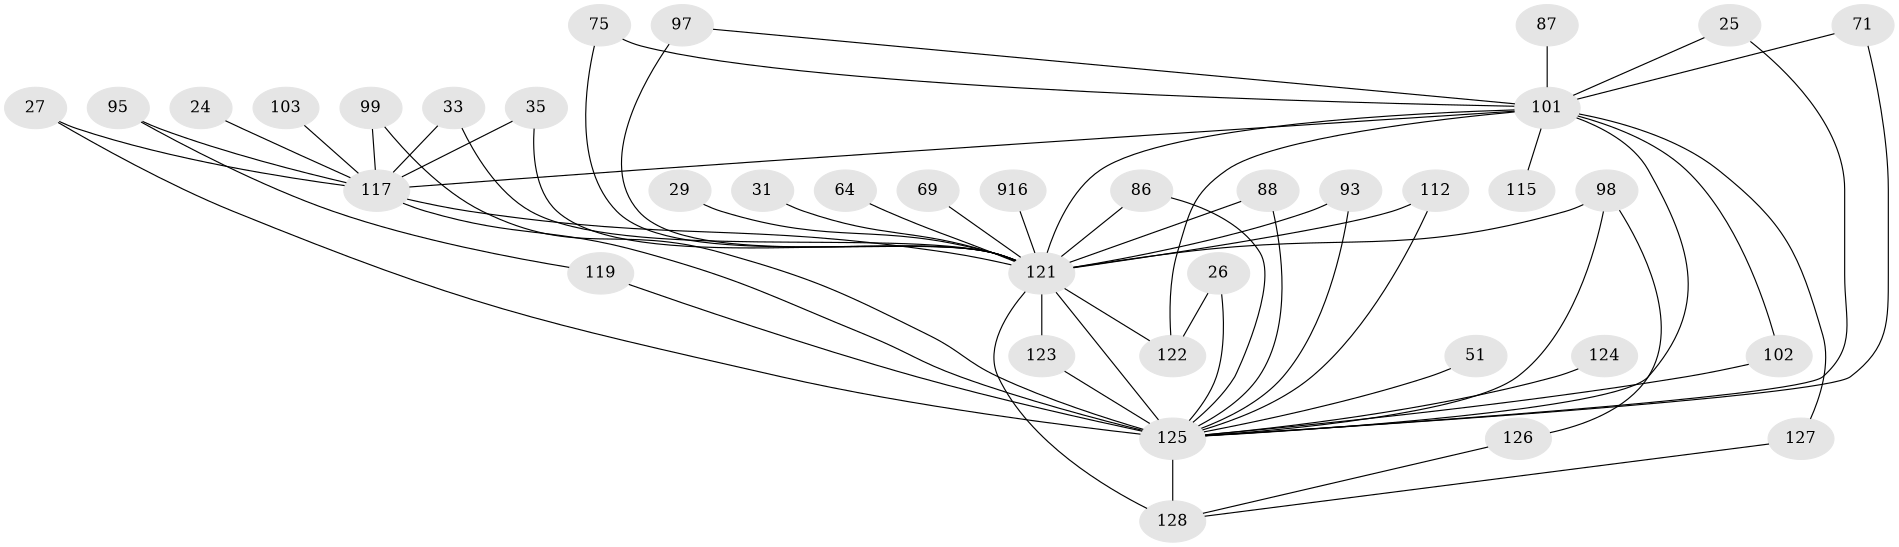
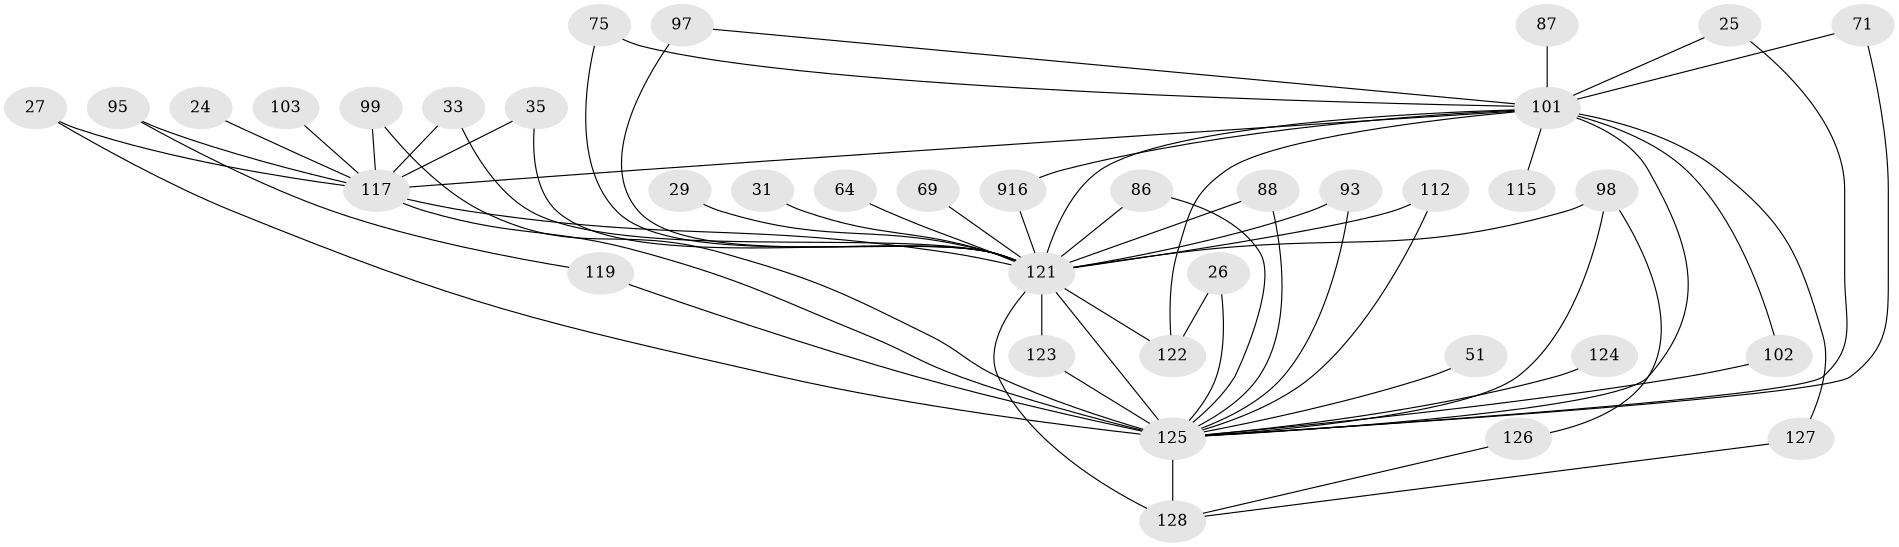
none -> (1275, 131)
